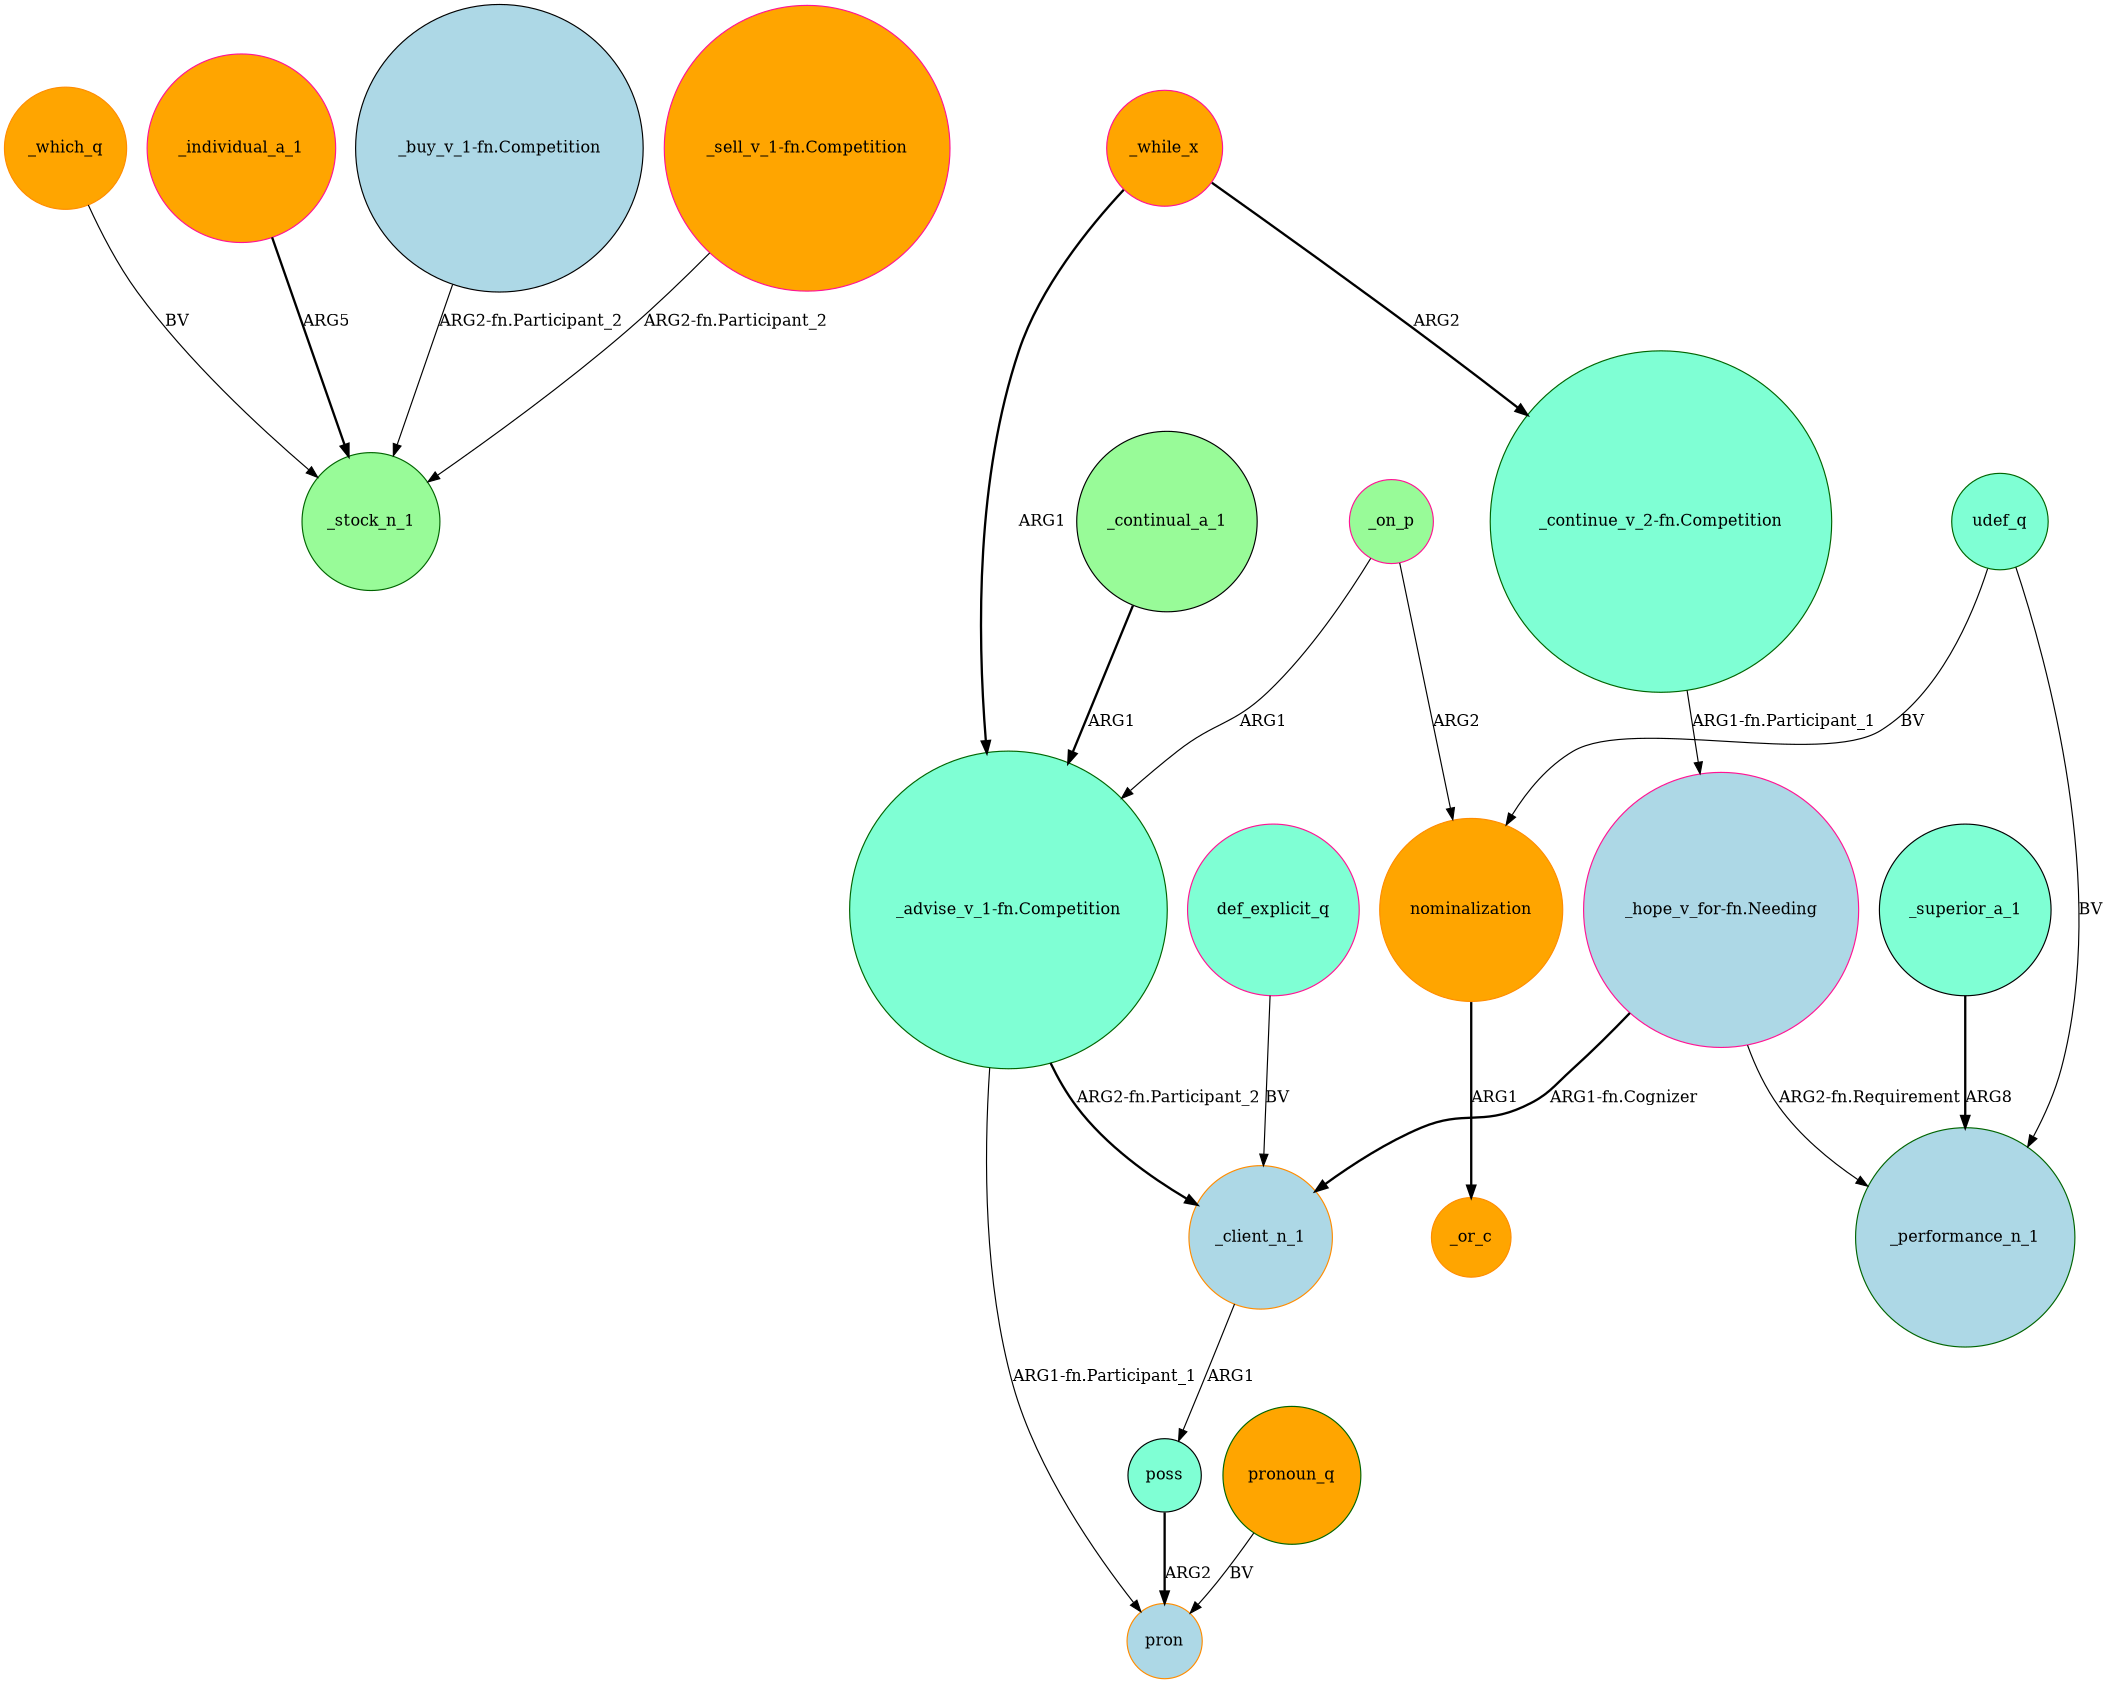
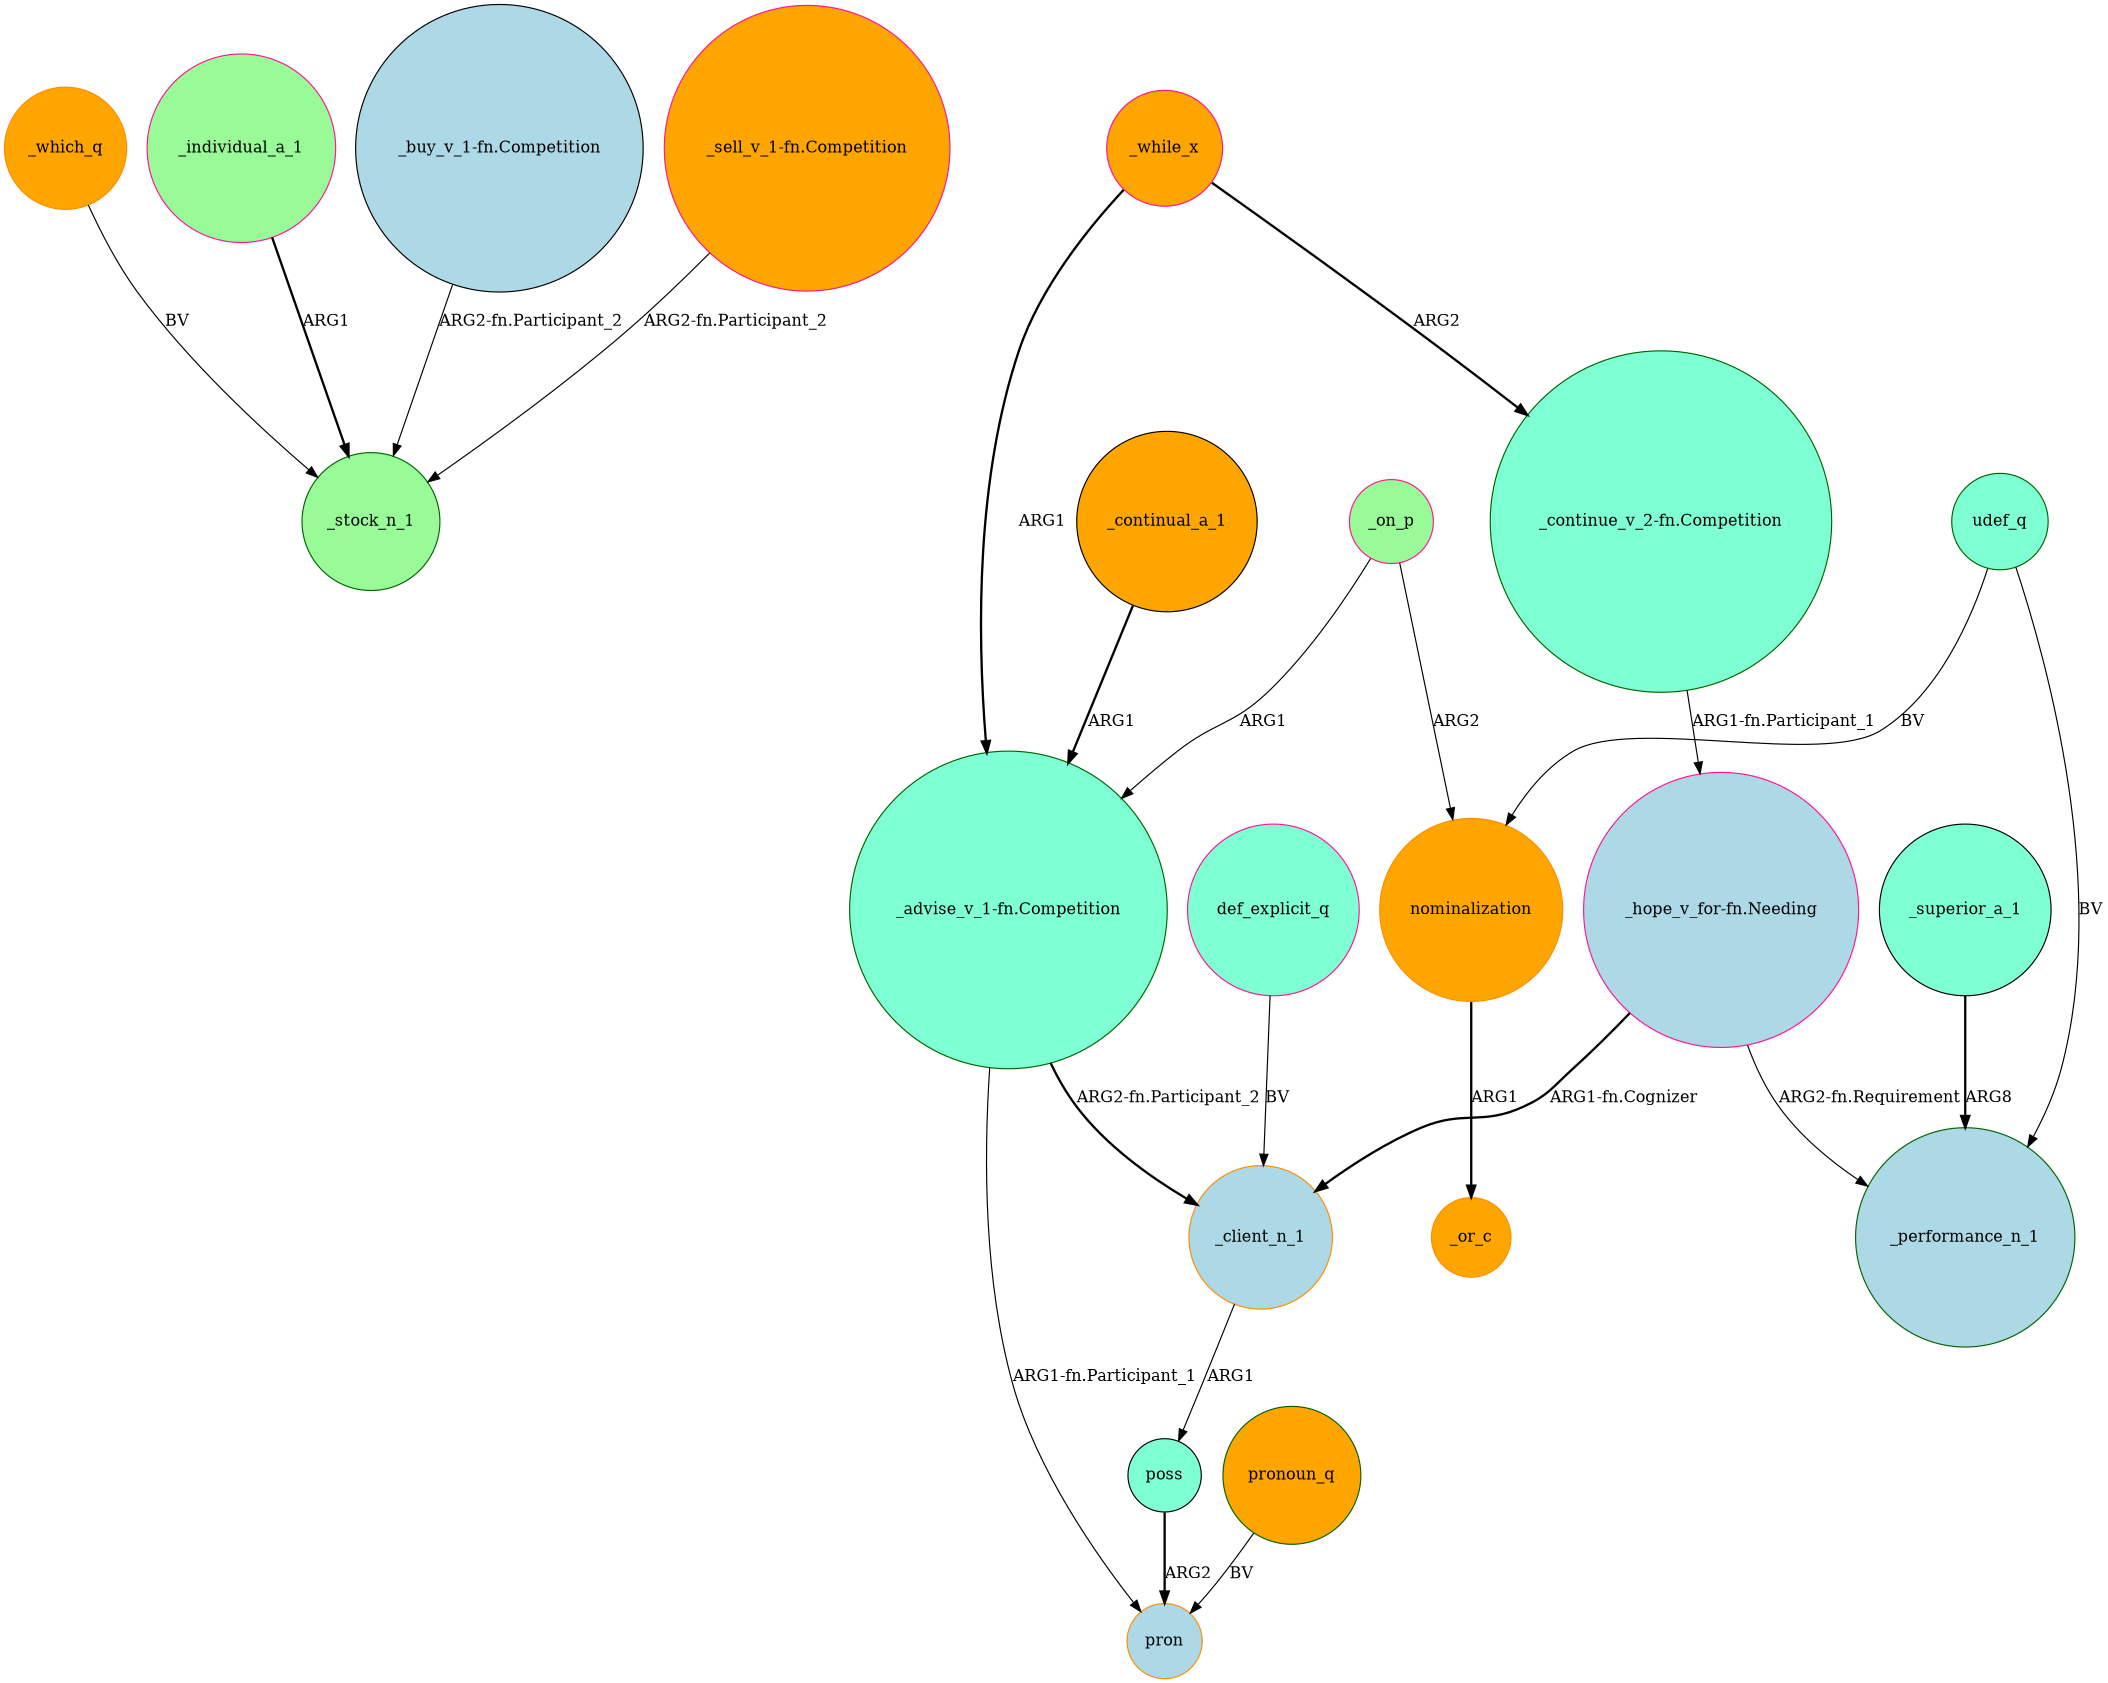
(241, 148) -> (241, 148)
(326, 321) -> (326, 321)
(1167, 522) -> (1167, 522)
